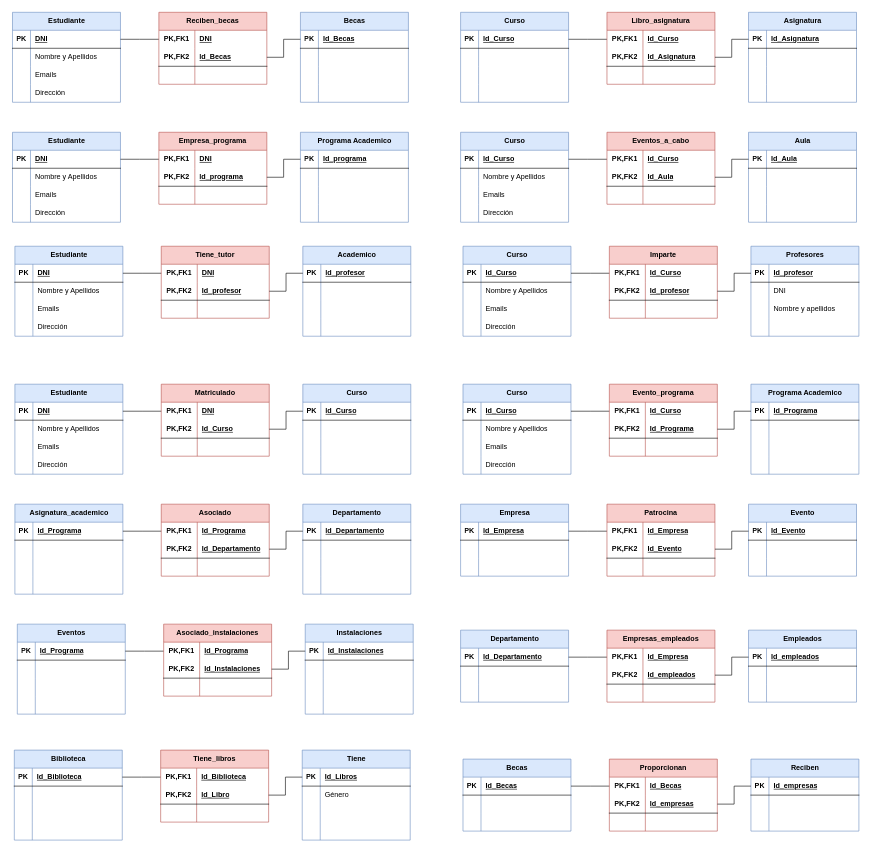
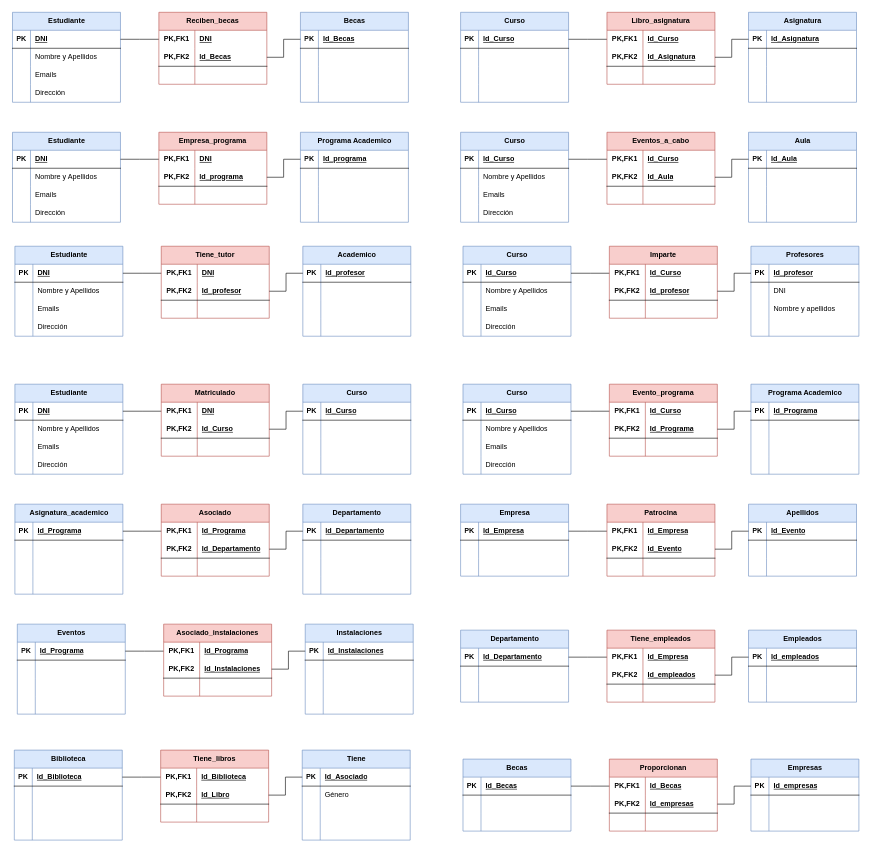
(803, 513) -> (803, 513)
(661, 639) -> (661, 639)
(805, 768) -> (805, 768)
(342, 777) -> (346, 777)
